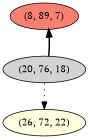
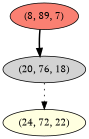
(49, 46) -> (39, 39)
(44, 123) -> (44, 123)
